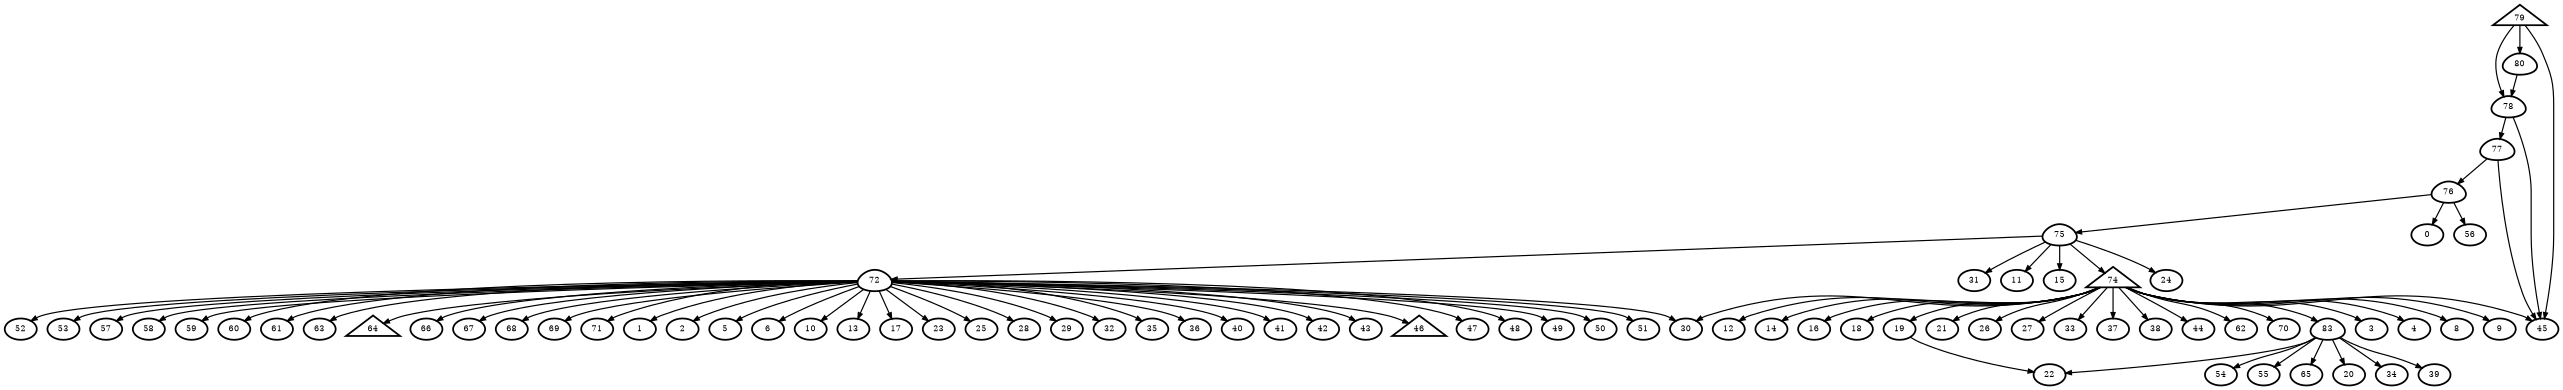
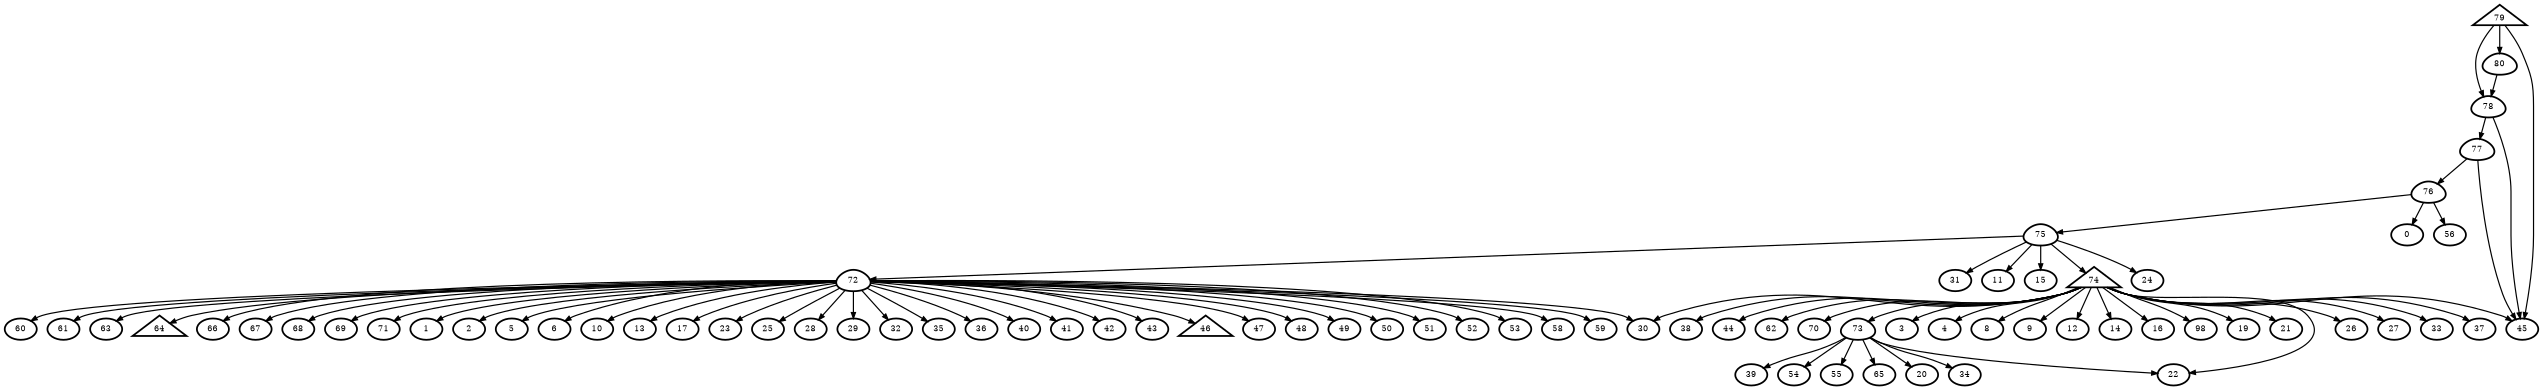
(106, 329) -> none
(1857, 329) -> (2201, 329)
(2328, 329) -> (1858, 329)
(1968, 358) -> (2306, 314)
